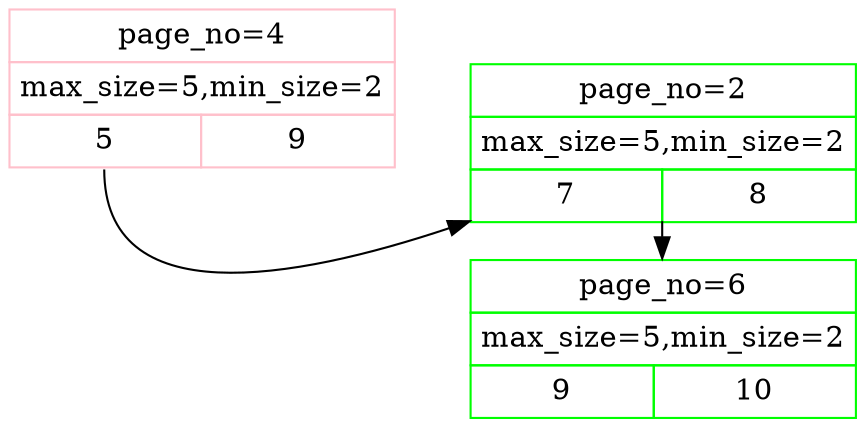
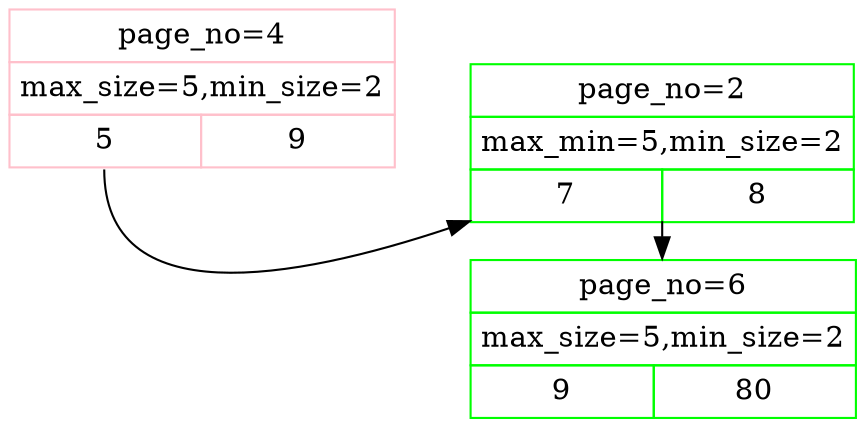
(663, 142) -> (662, 142)
(755, 391) -> (755, 391)
